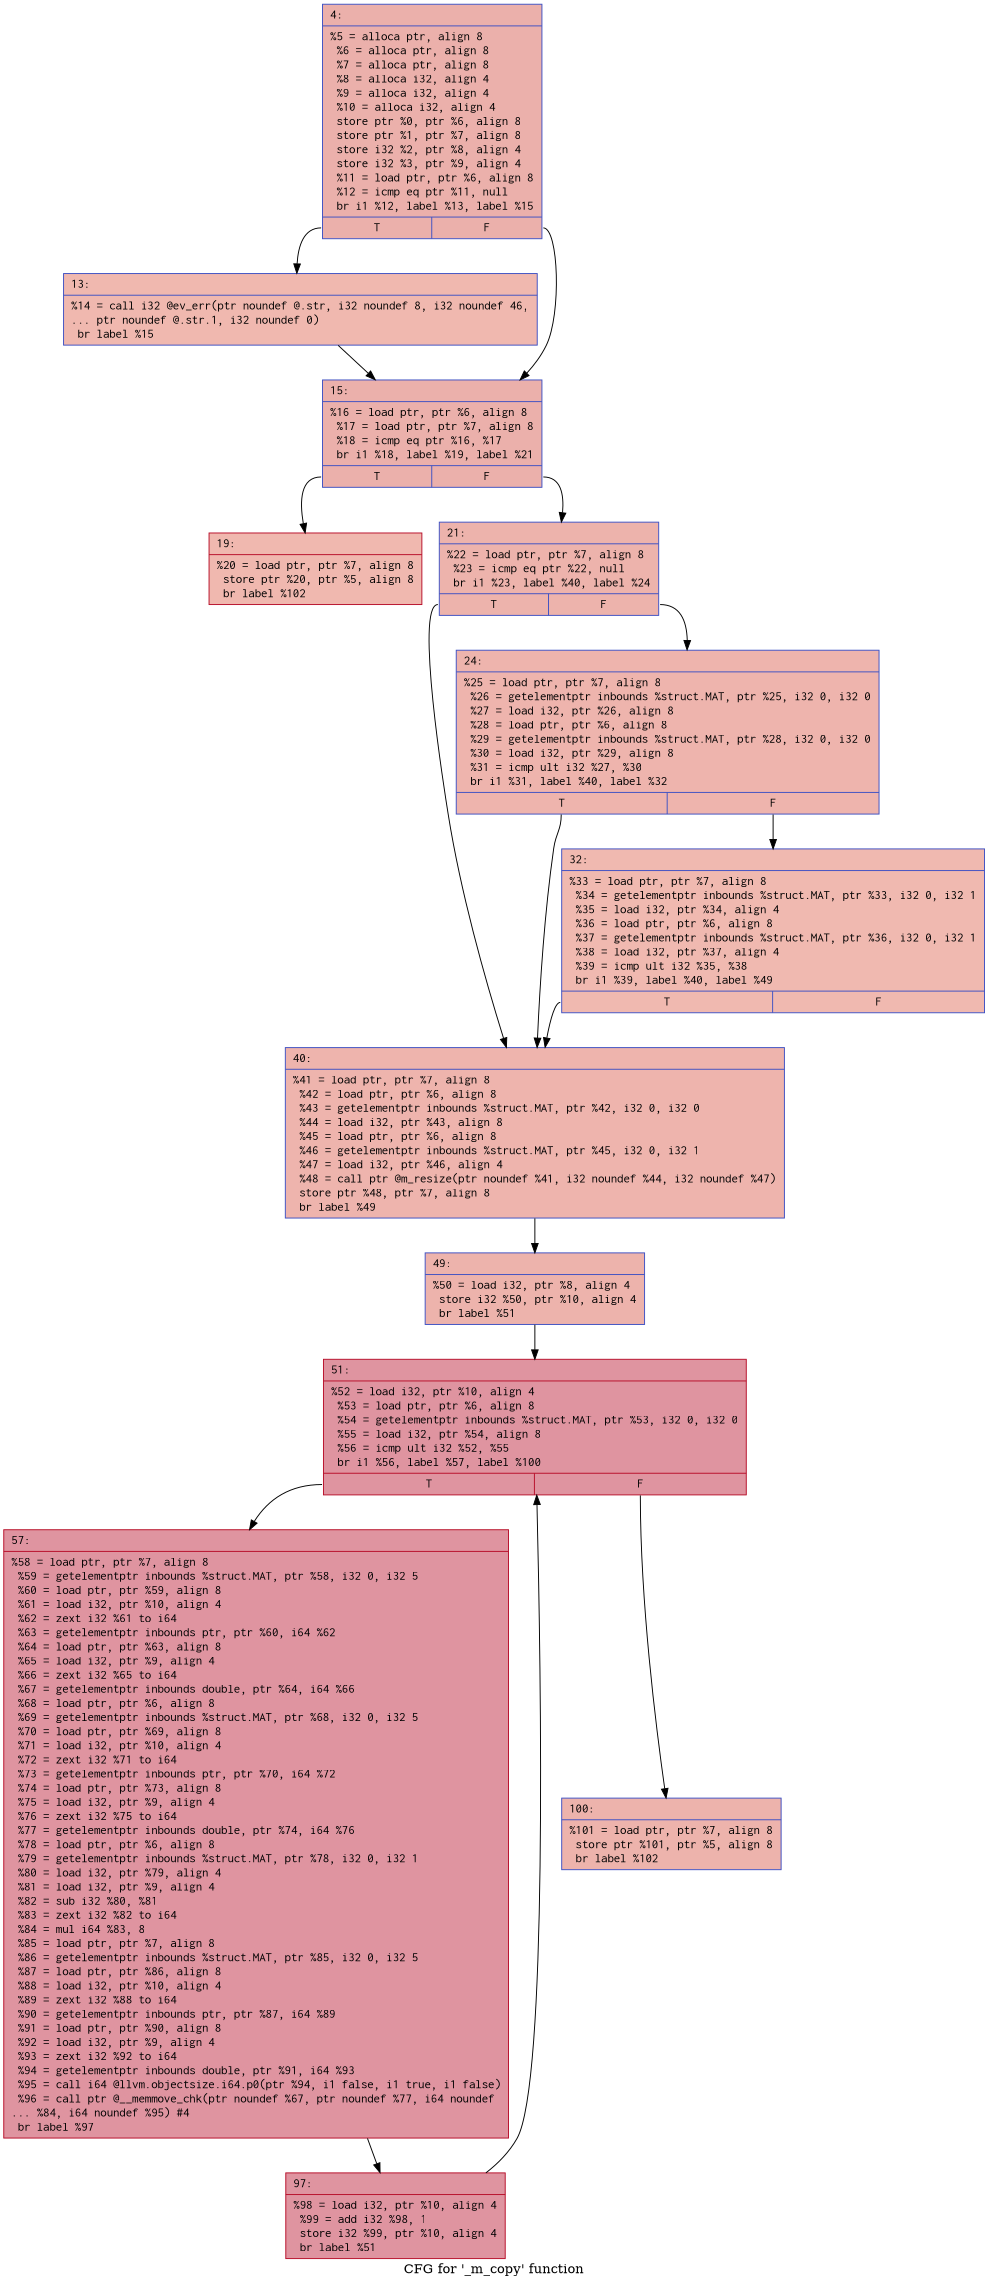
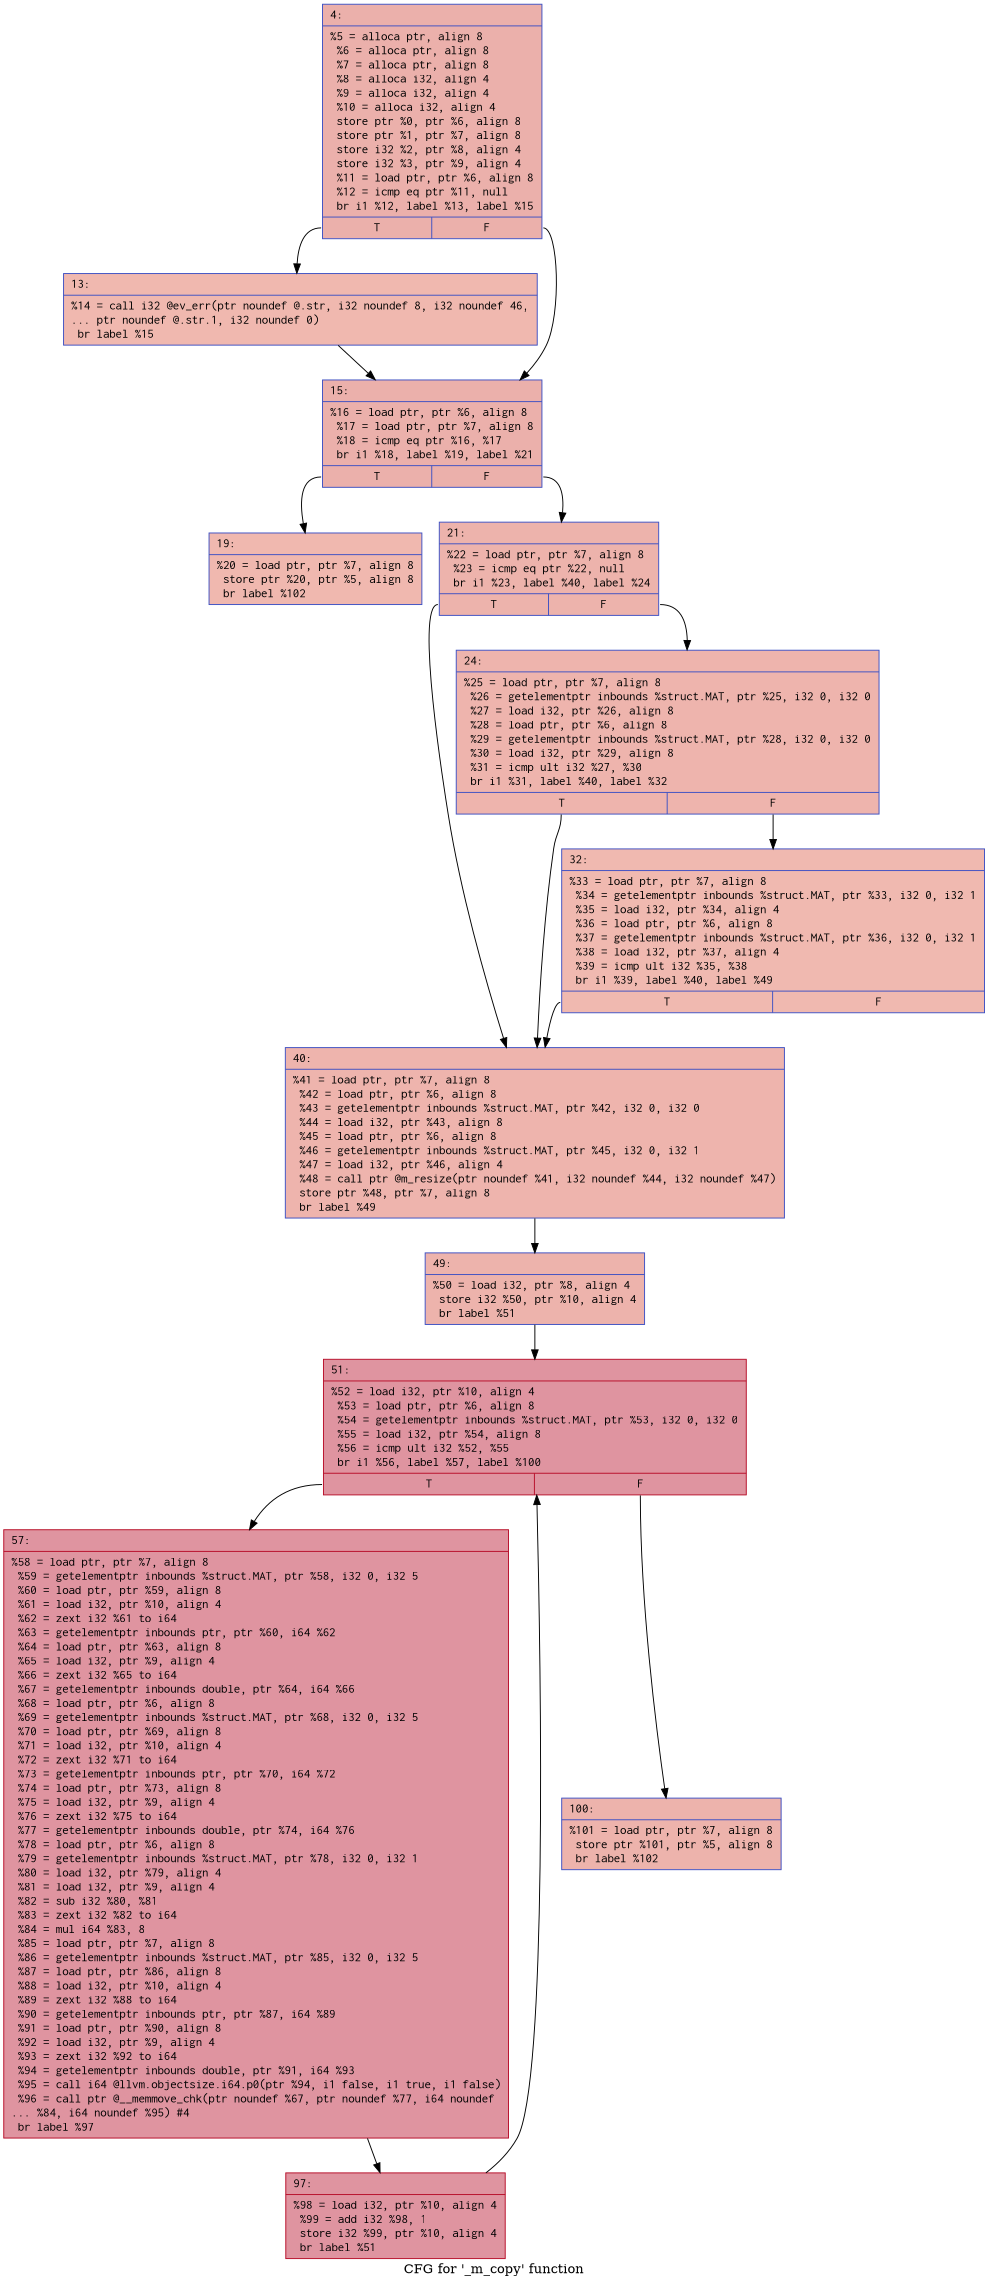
(315, 569) -> (315, 569)
